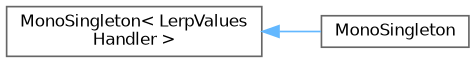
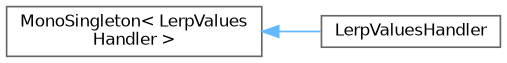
(395, 31) -> (411, 31)
